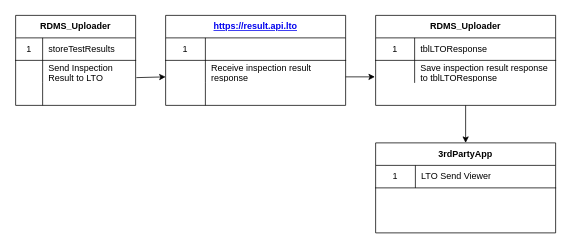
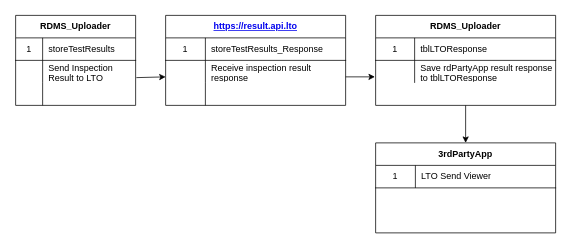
none -> (275, 49)
(488, 72) -> (488, 72)
